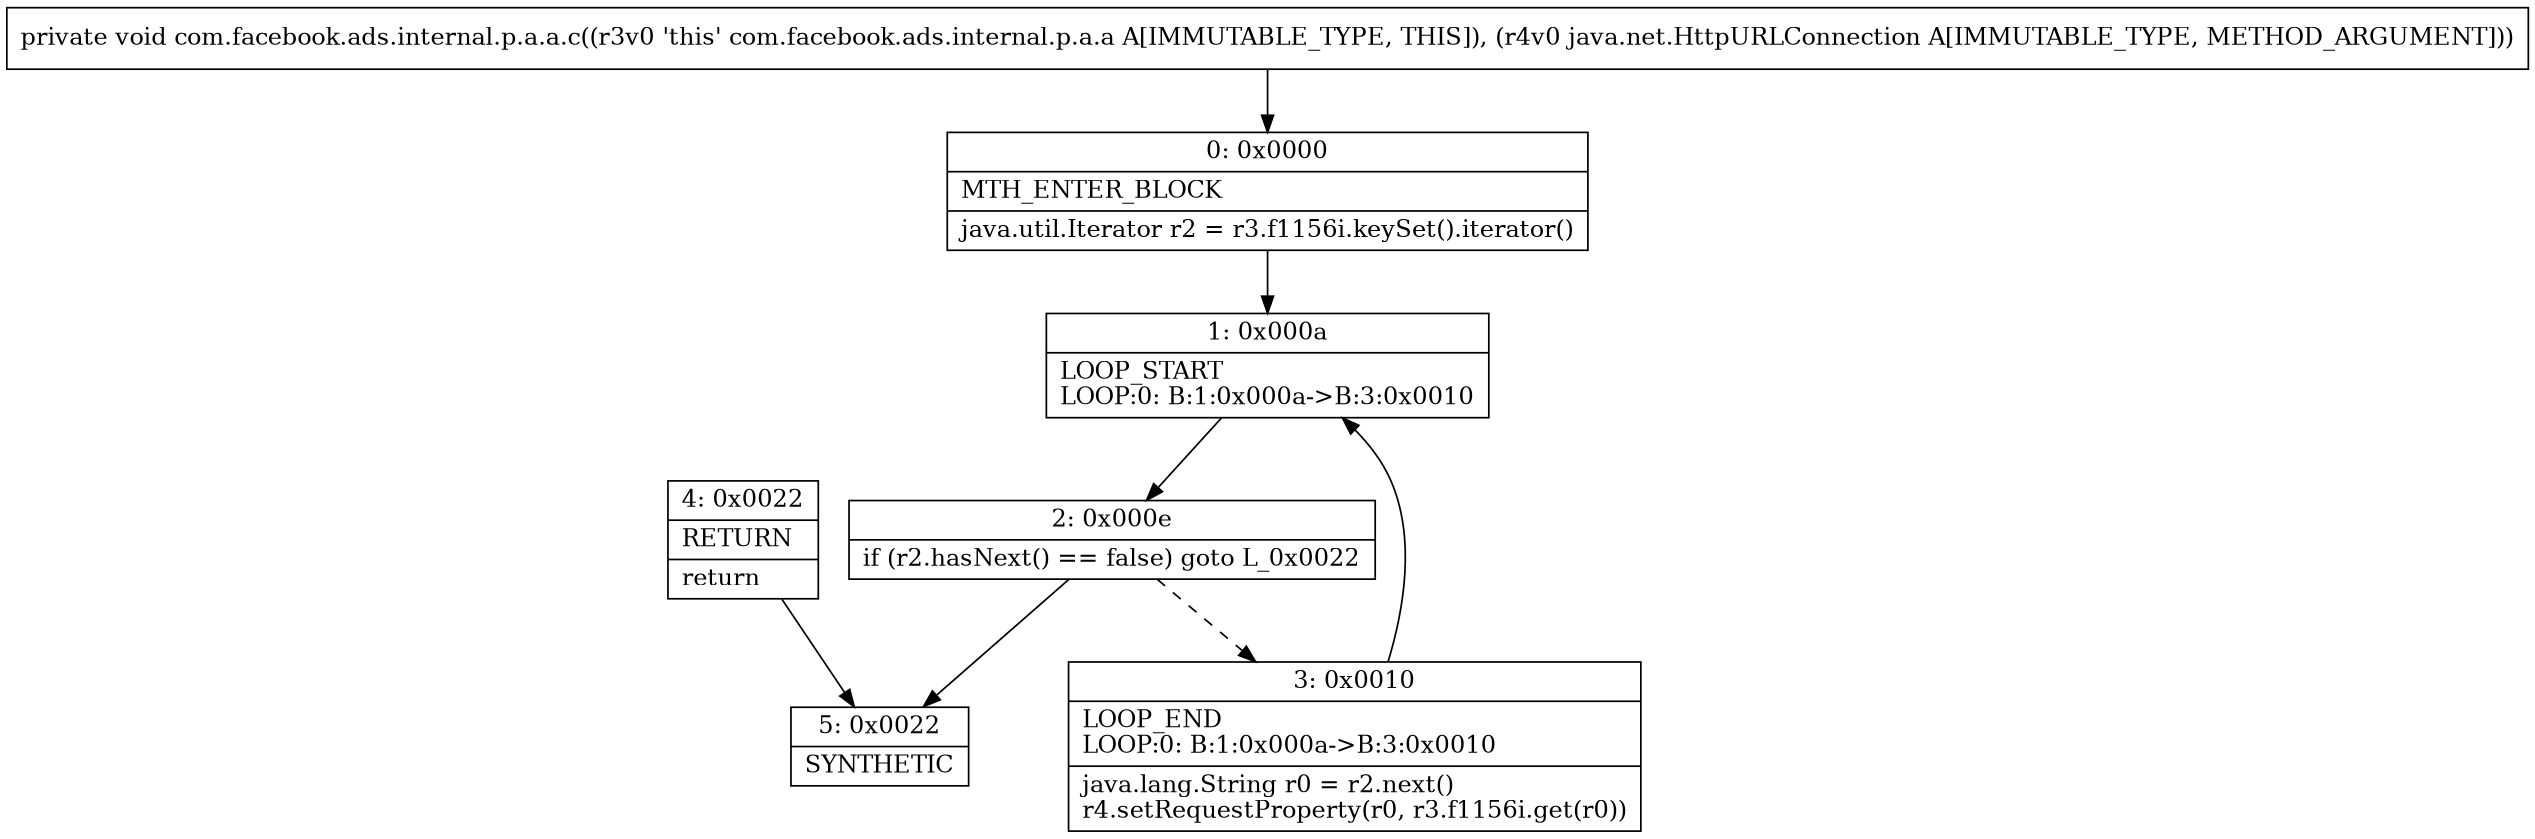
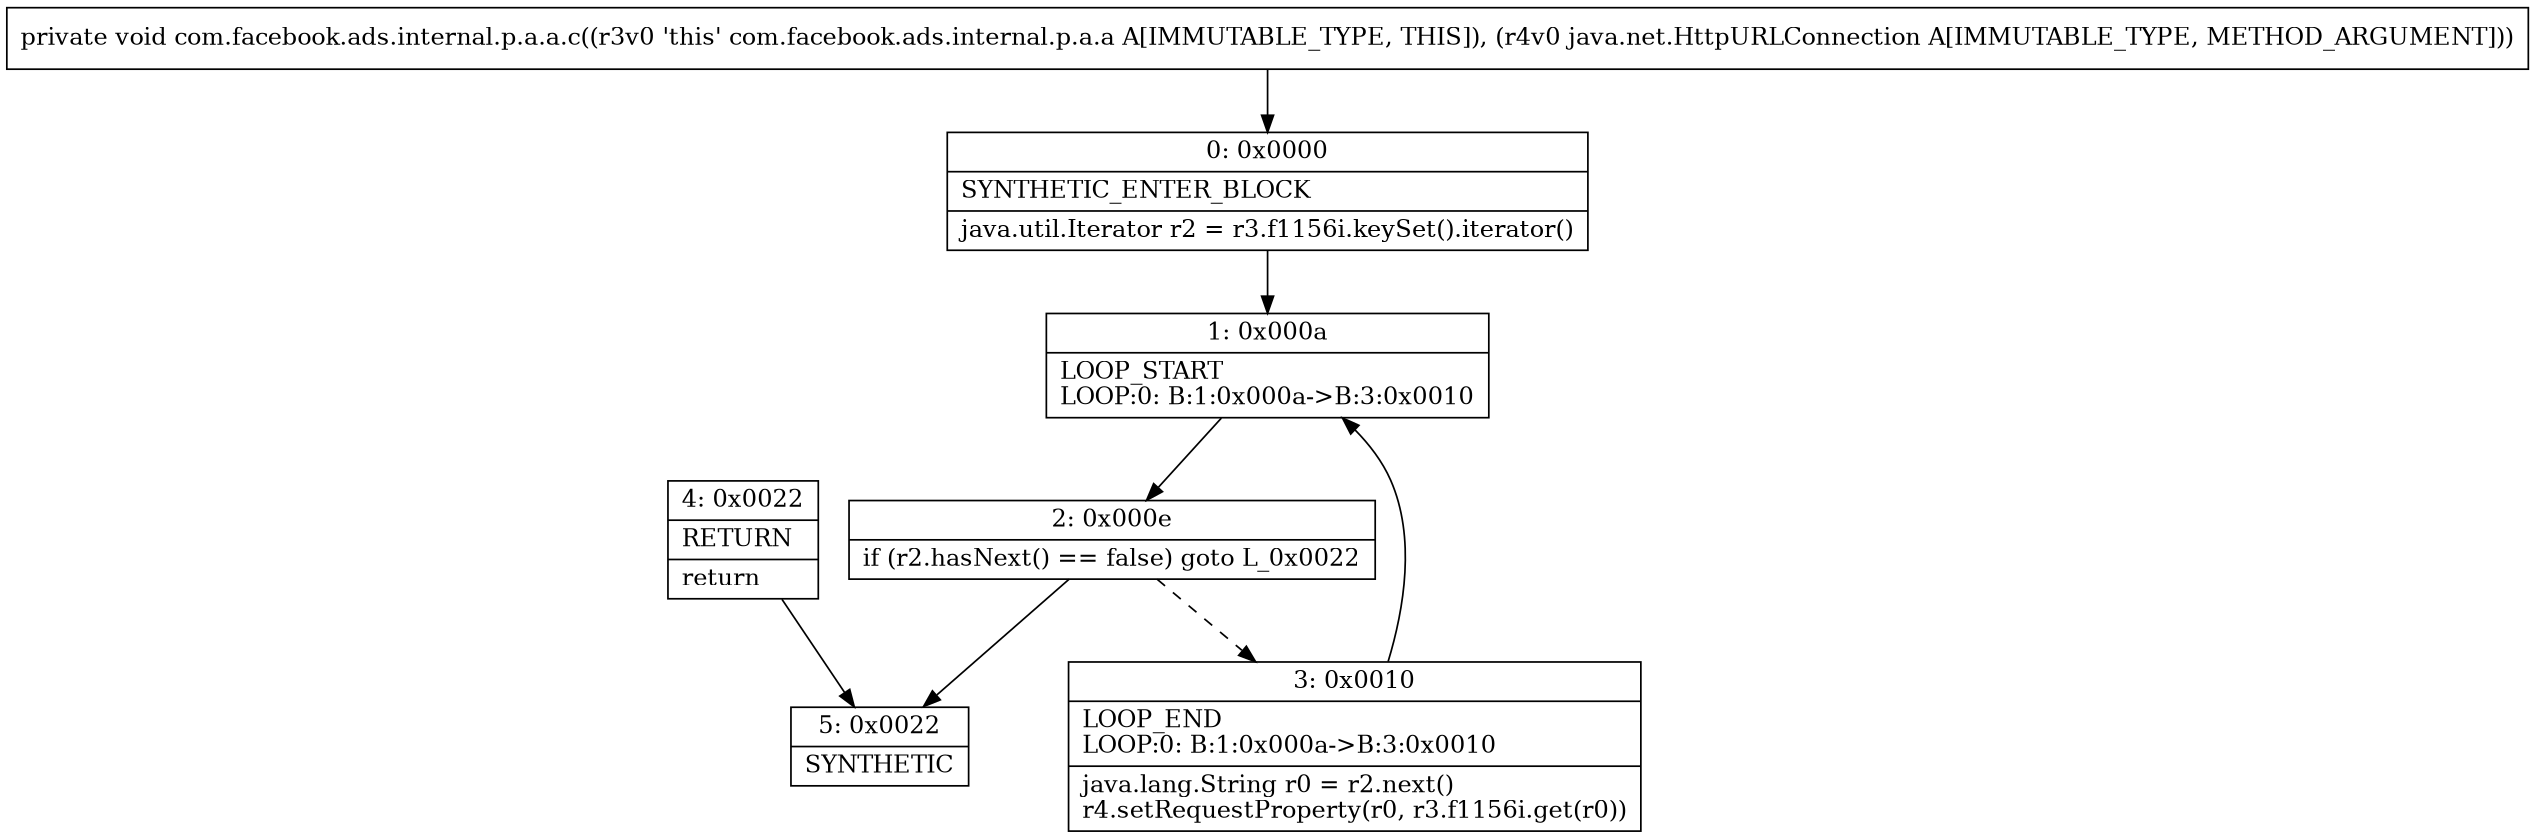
(1092, 190) -> (1136, 190)
